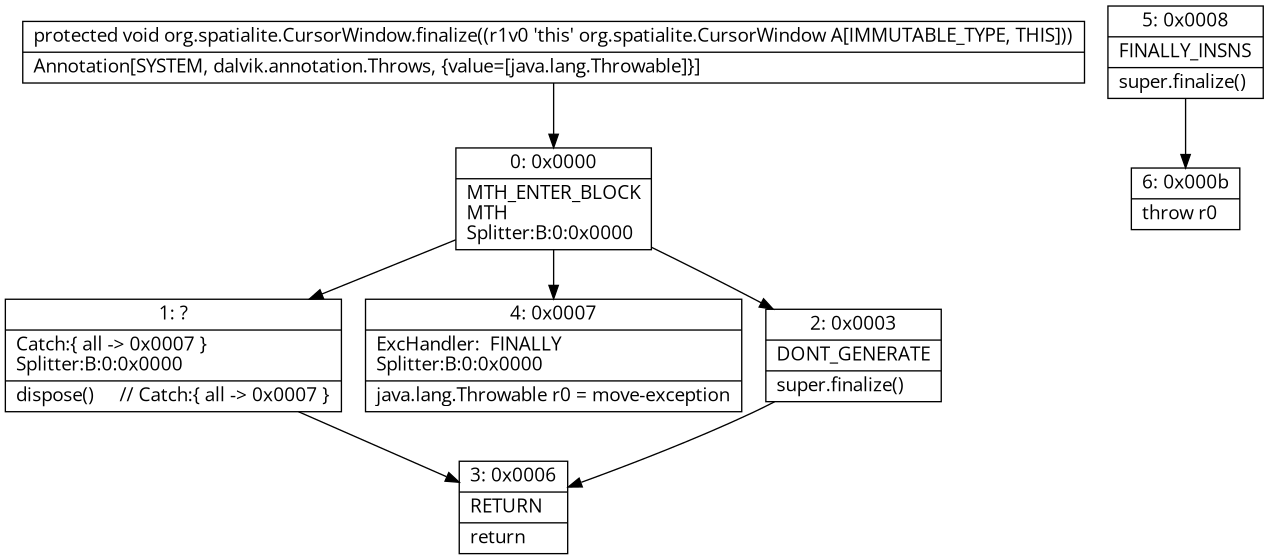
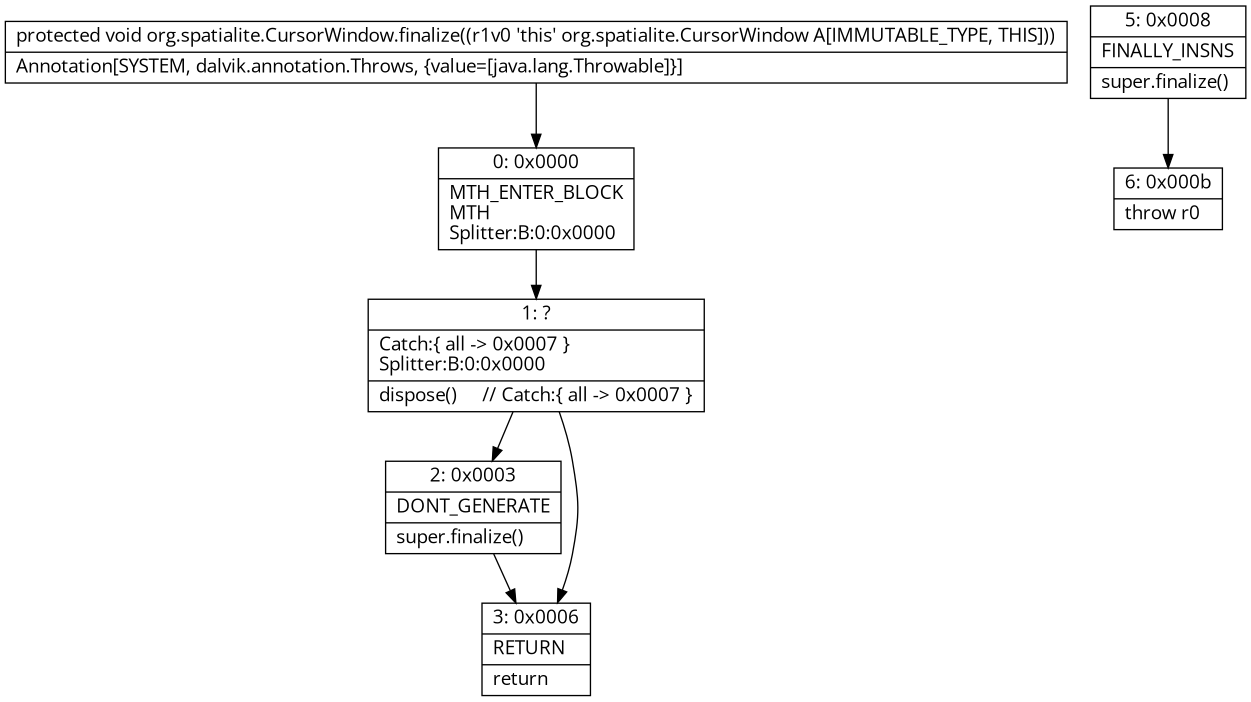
(707, 275) -> (505, 430)
(554, 355) -> none
